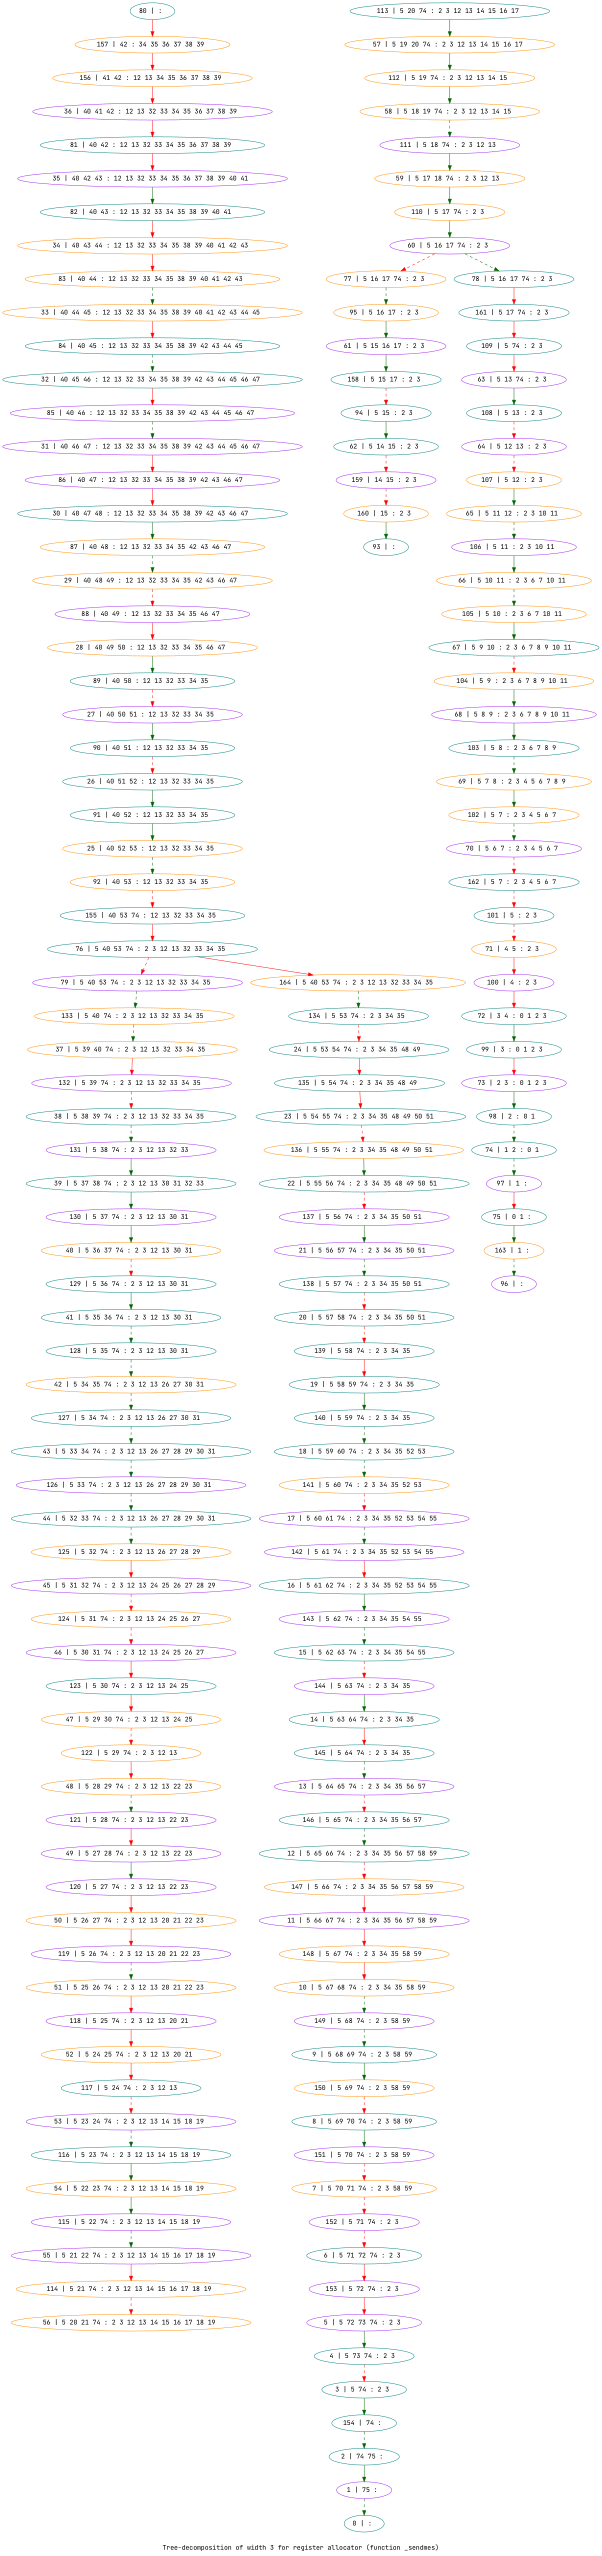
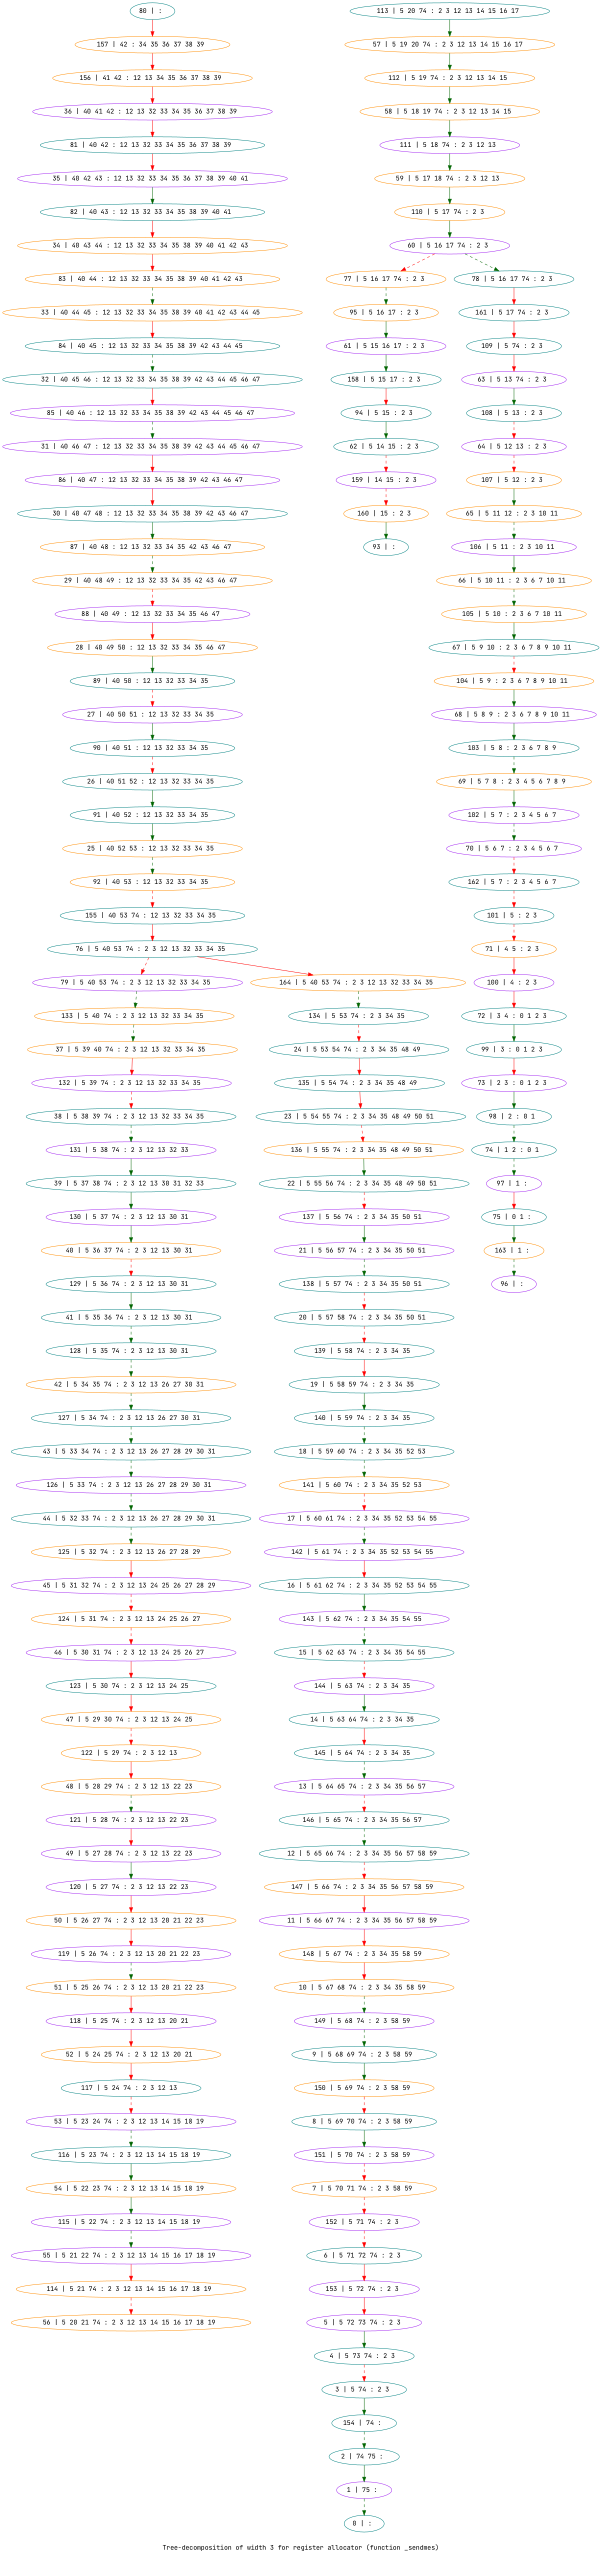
(450, 126) -> (450, 126)
(386, 394) -> (386, 394)
(514, 815) -> (514, 815)
